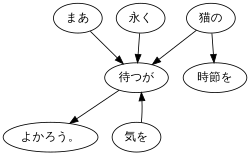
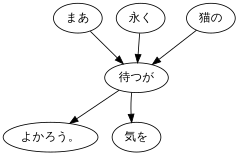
(215, 78) -> none
(142, 112) -> (131, 103)
